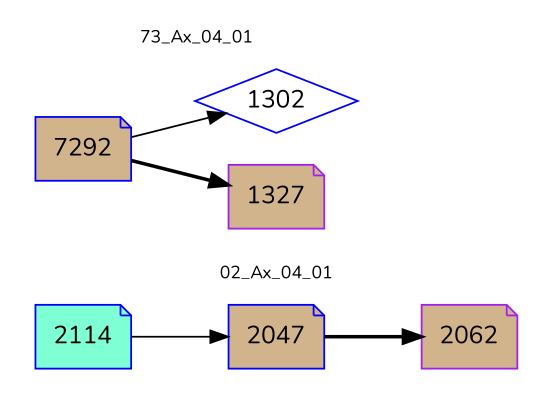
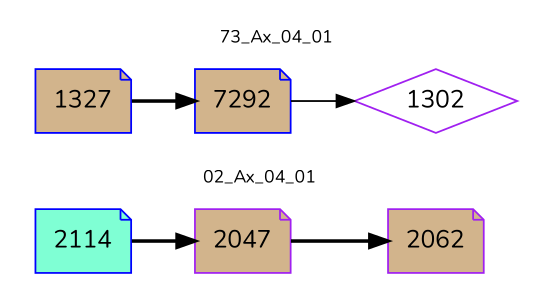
(276, 101) -> (436, 101)
(171, 171) -> (154, 101)
(276, 197) -> (83, 101)
(171, 337) -> (154, 241)
(276, 337) -> (243, 241)
